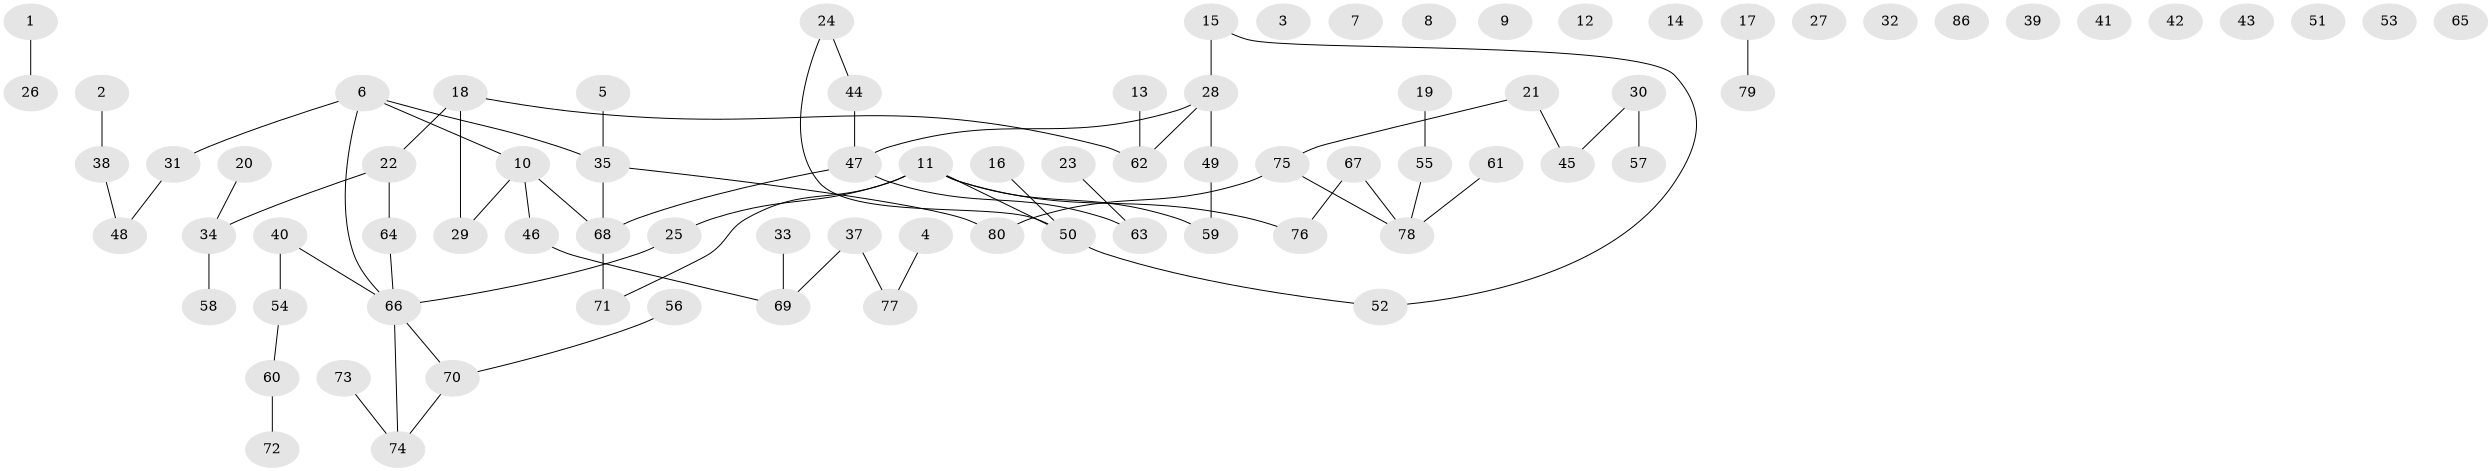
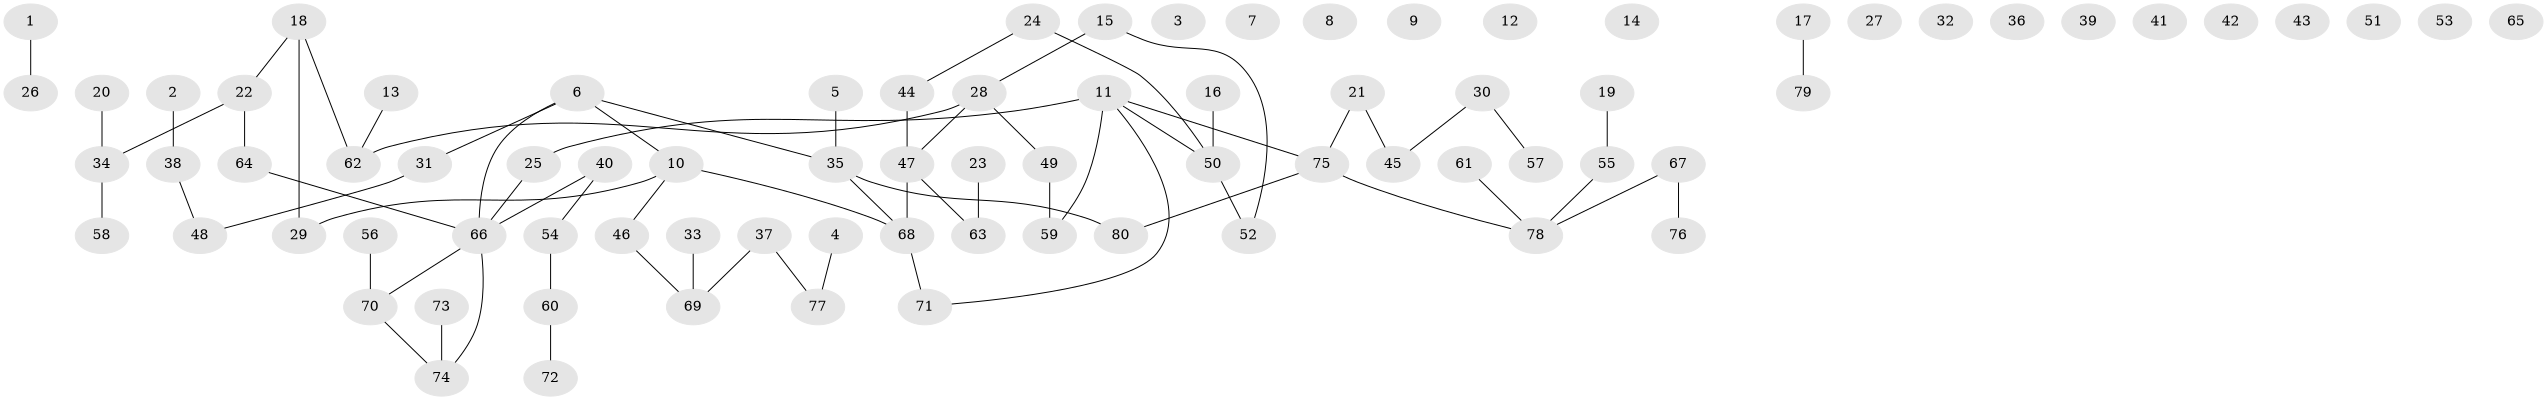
(1962, 22) -> (2017, 22)
(1162, 206) -> (1205, 126)
